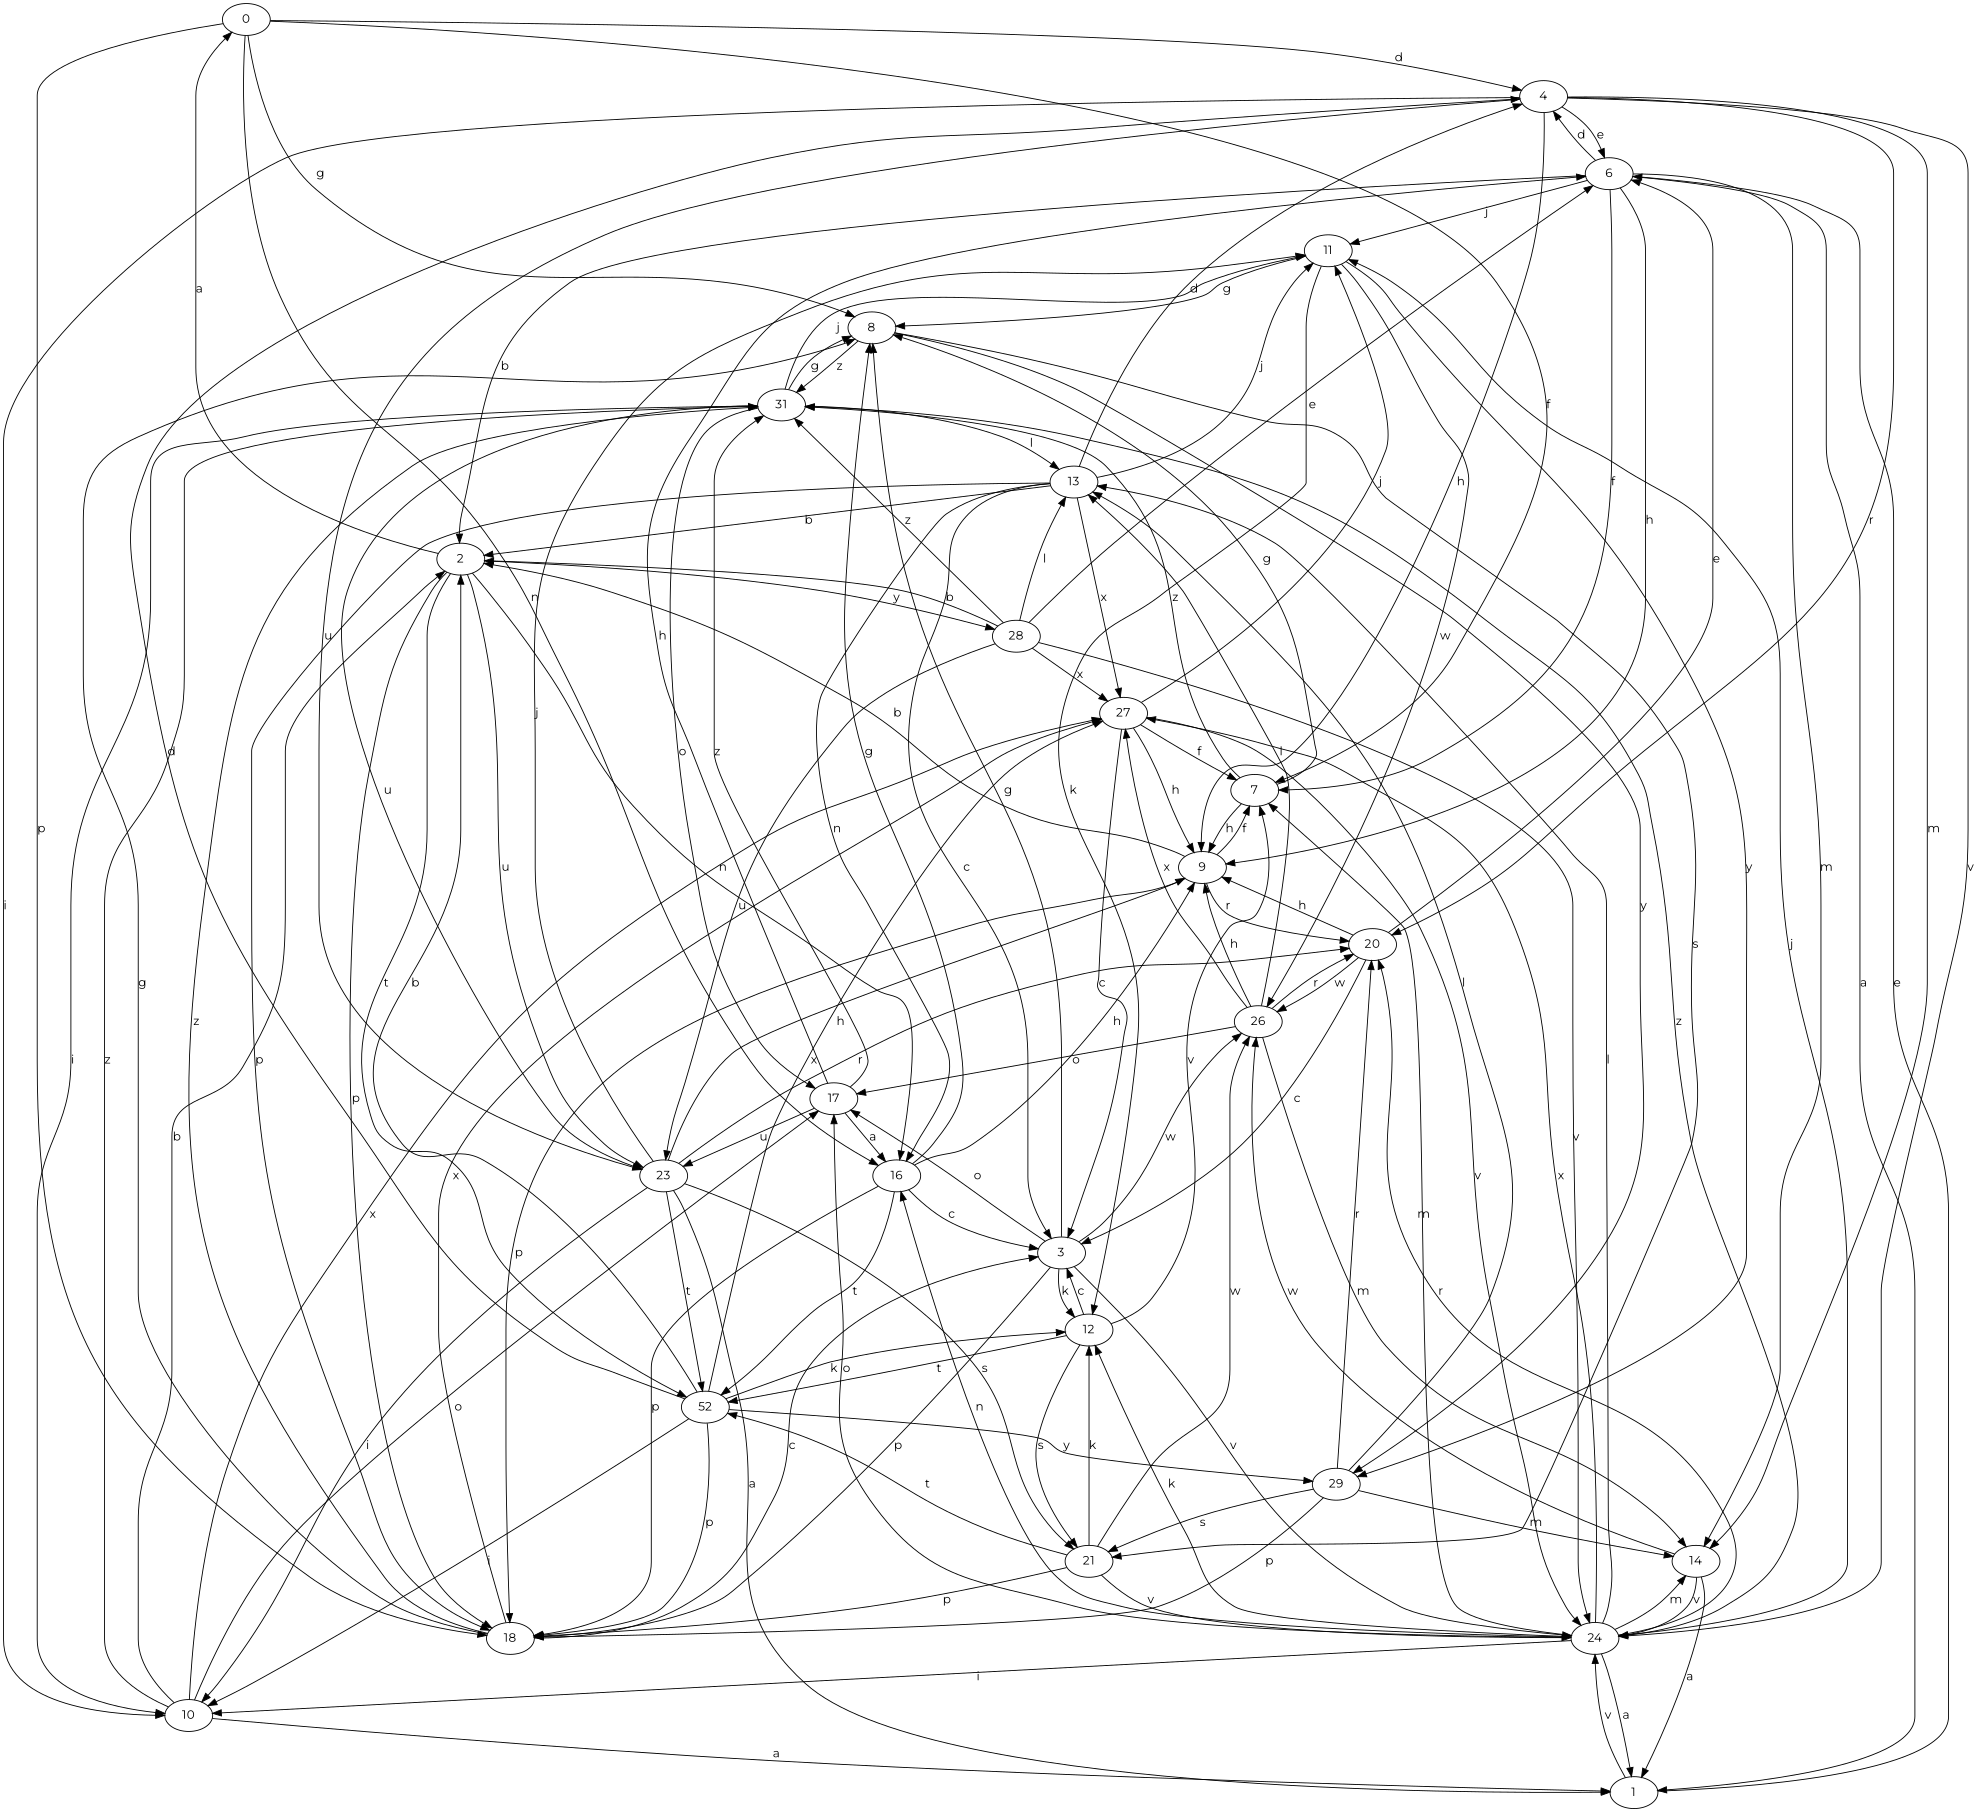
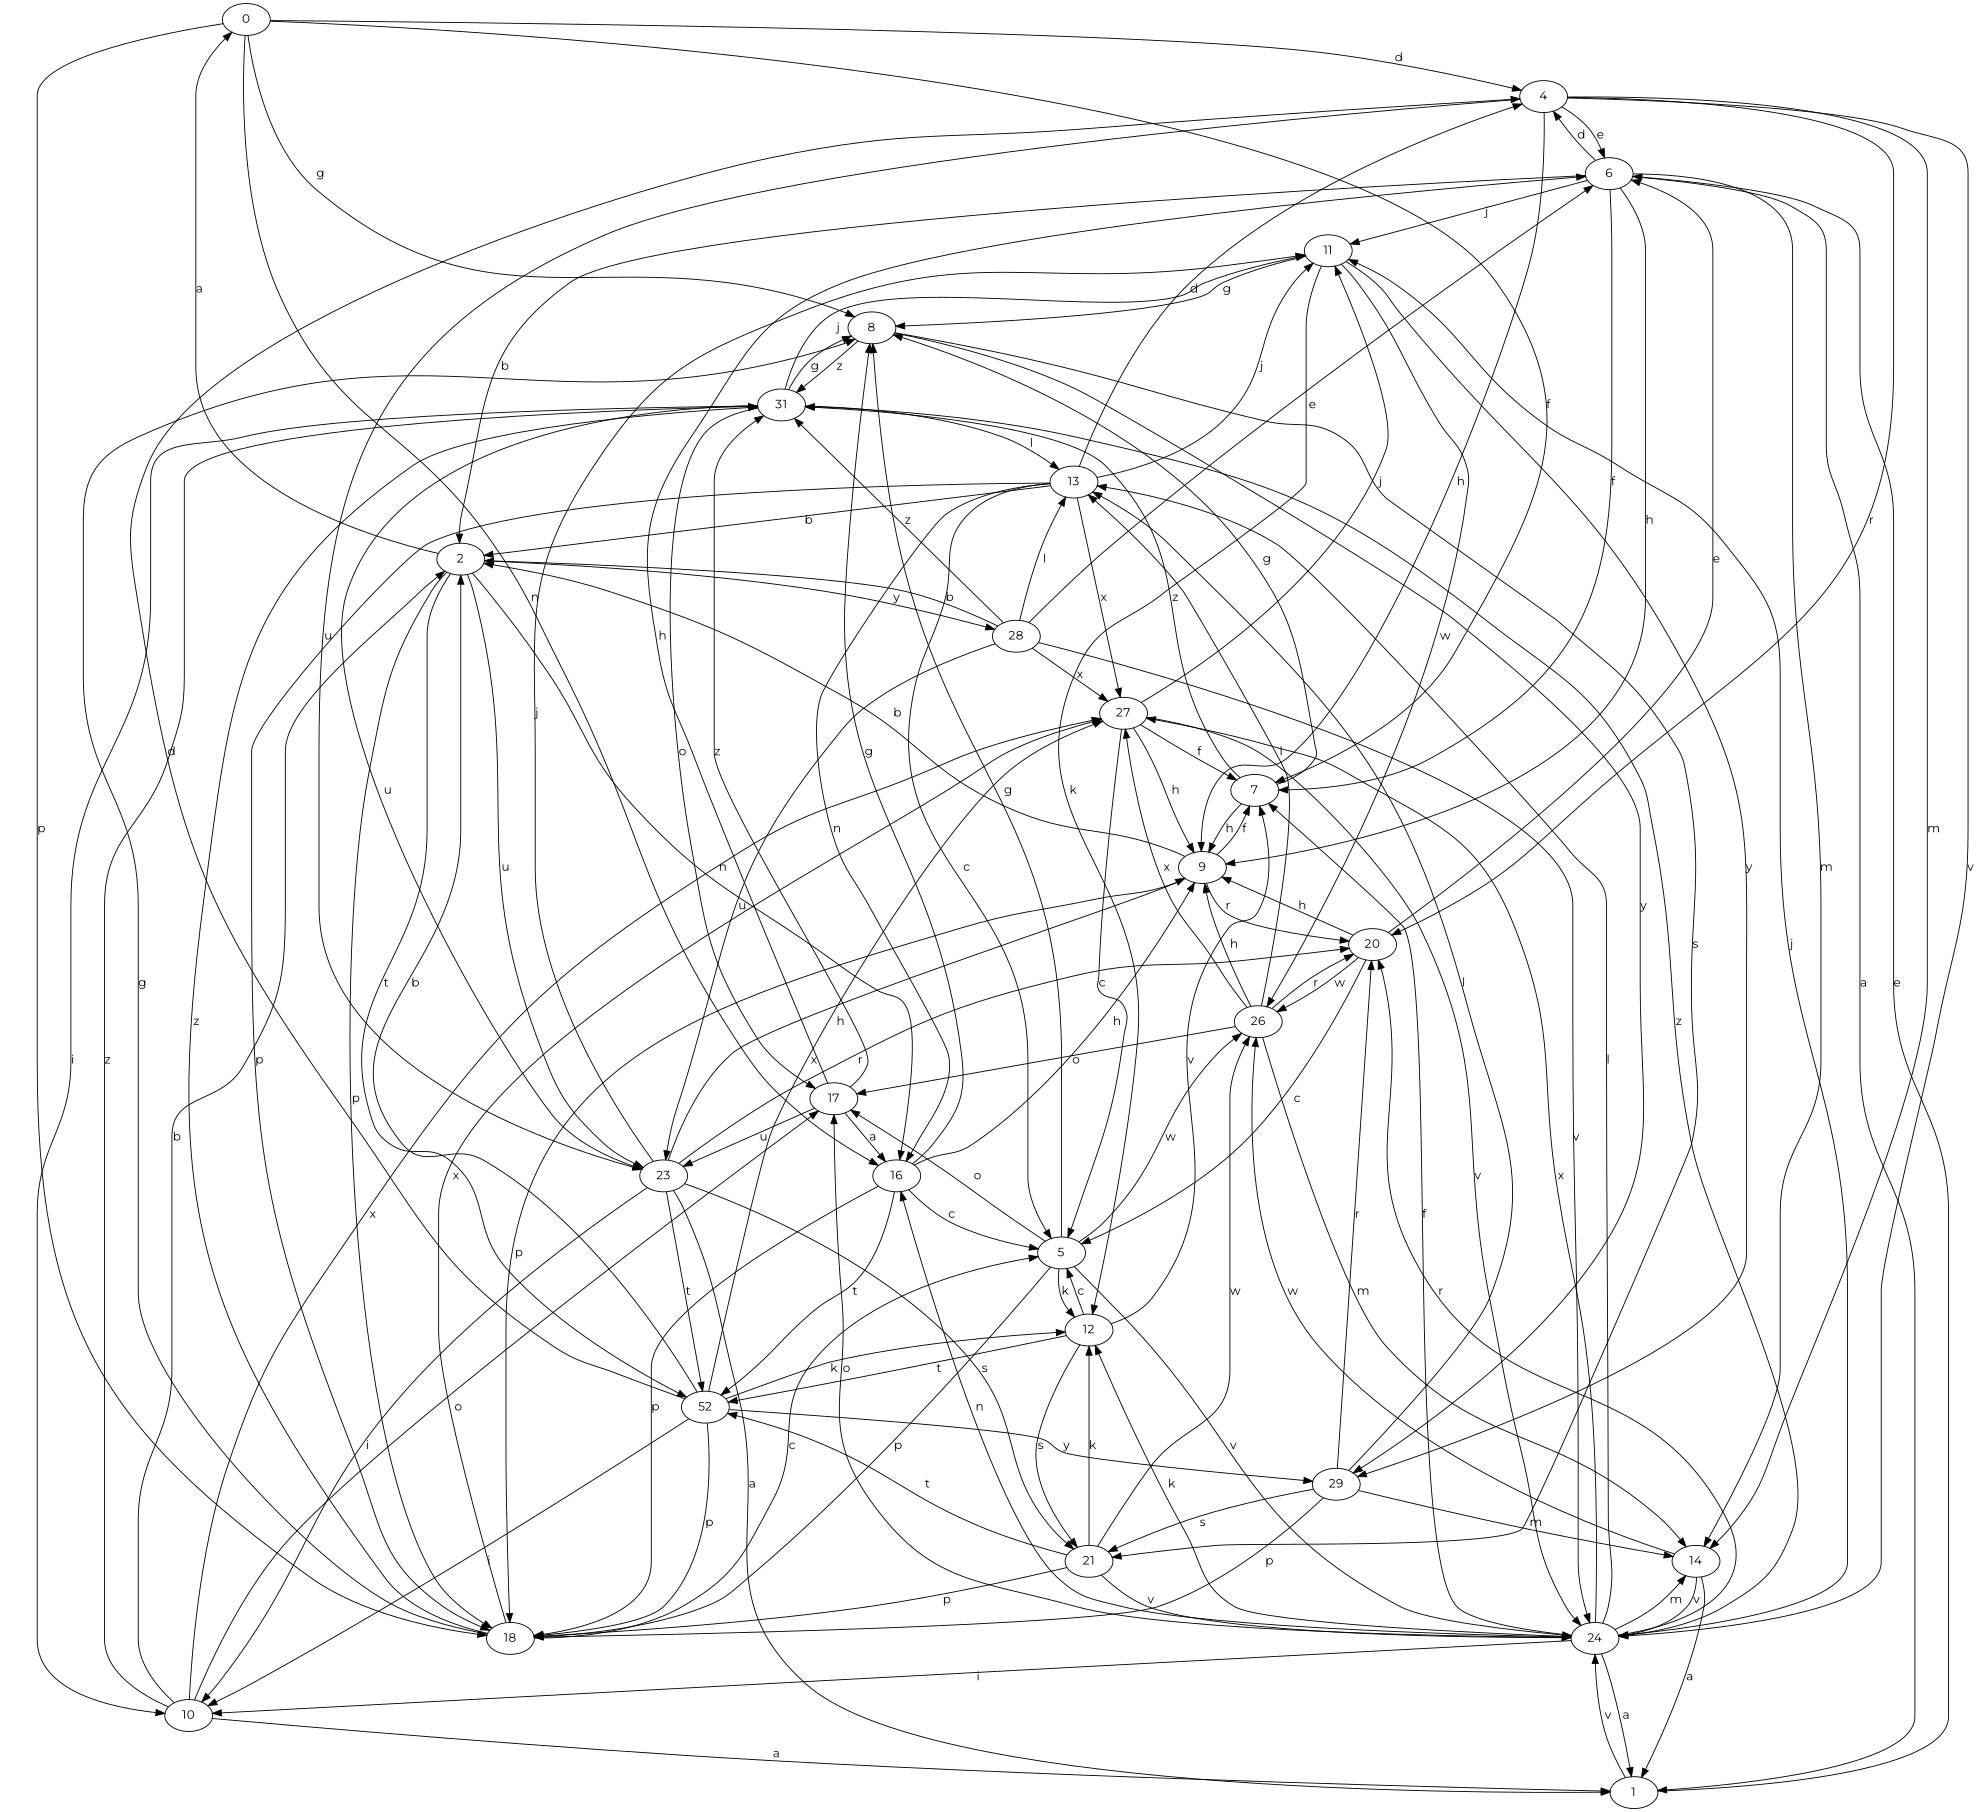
(67, 329) -> none
(1424, 1214) -> (1424, 1214)
(1062, 1253) -> (1062, 1253)
